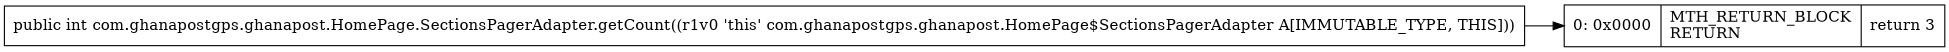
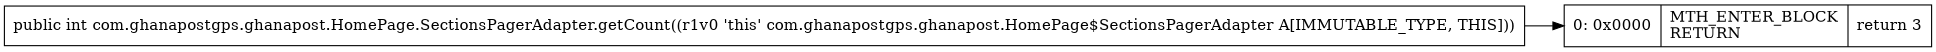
(1761, 17) -> (1755, 17)
